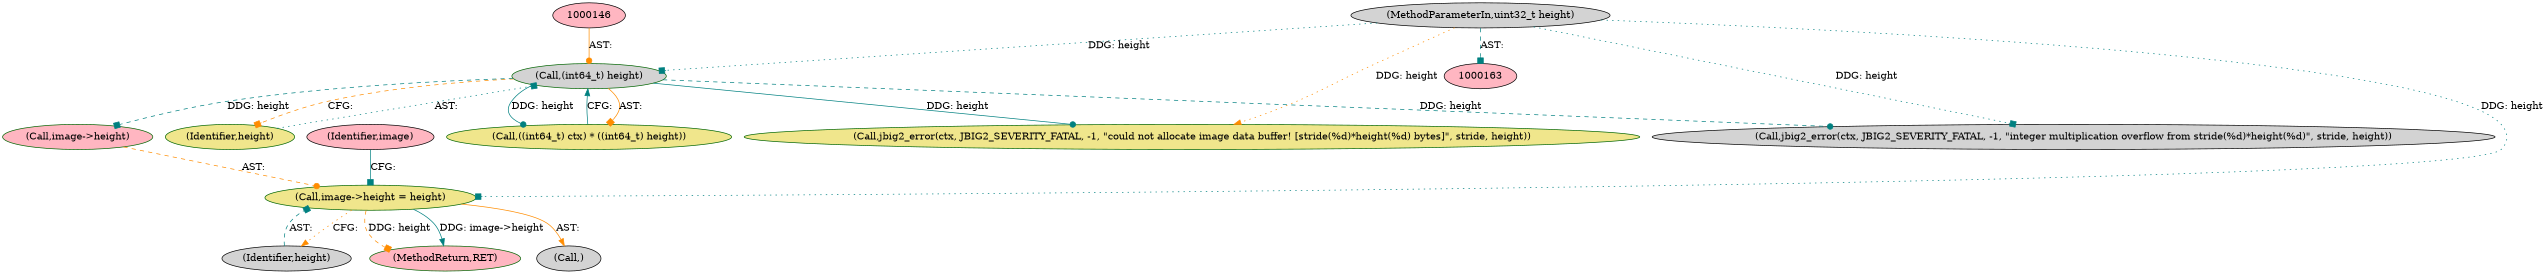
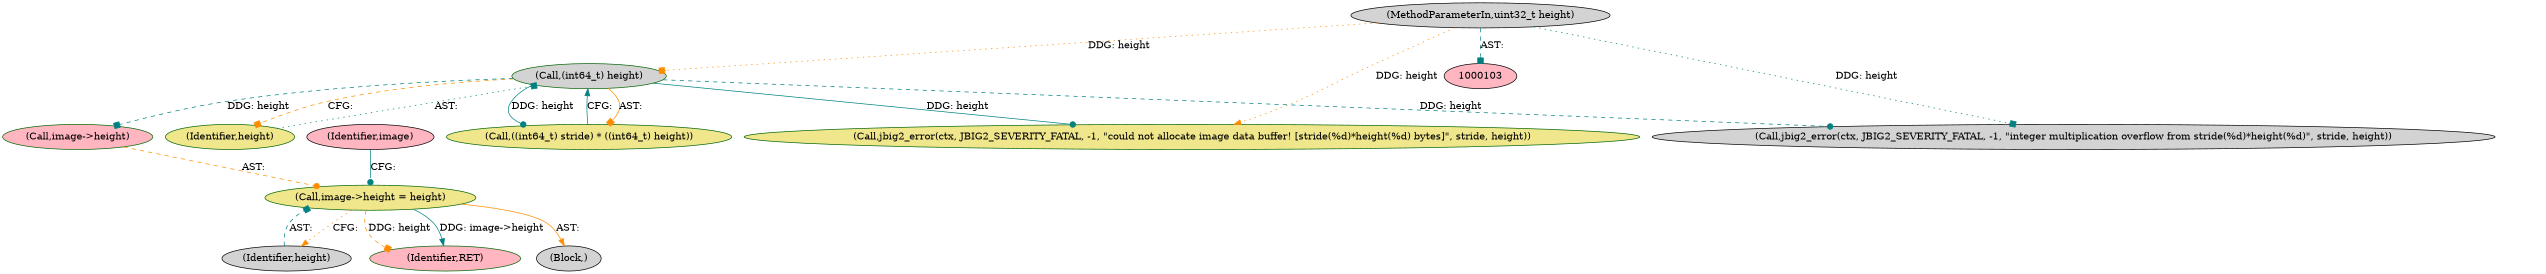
(589, 15) -> none
(1022, 47) -> (1022, 47)
(1480, 76) -> (1480, 76)
(589, 137) -> (589, 137)
(370, 164) -> (370, 164)
(1962, 180) -> none
(445, 258) -> (445, 258)
(569, 258) -> (569, 258)
